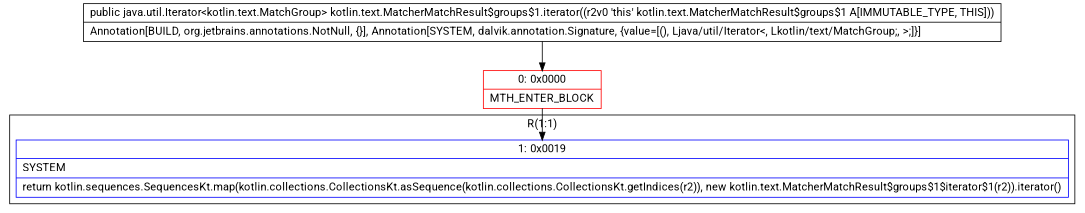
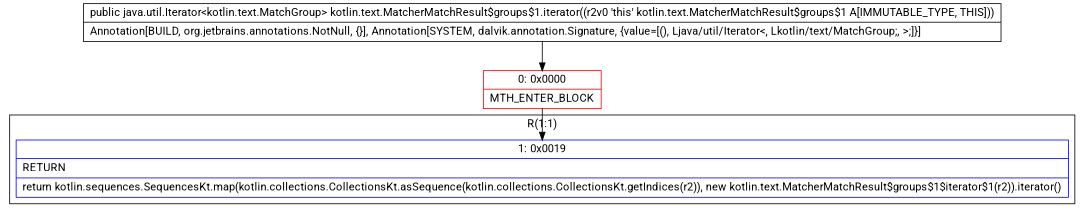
(44, 168) -> (44, 168)
